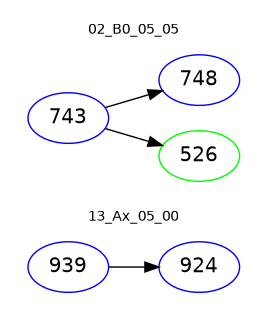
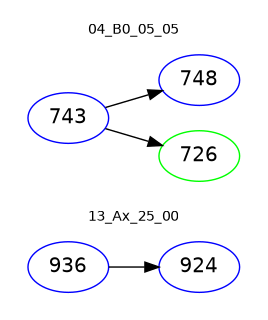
(134, 30) -> (134, 30)
(199, 156) -> (199, 156)
(134, 217) -> (134, 217)
(68, 267) -> (68, 267)
